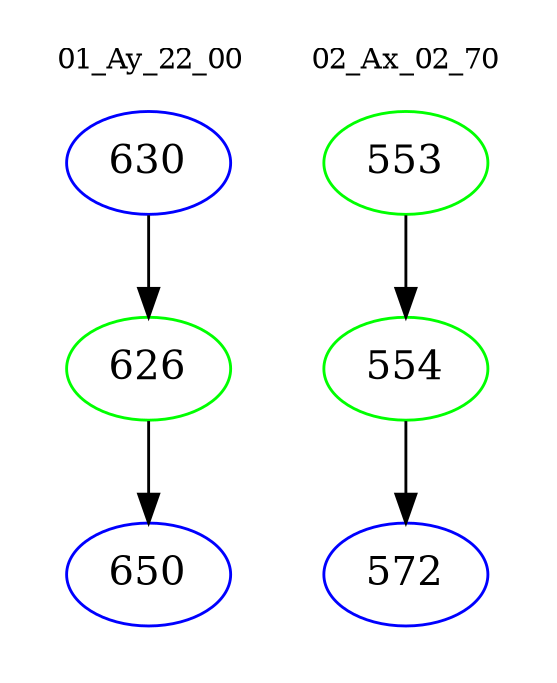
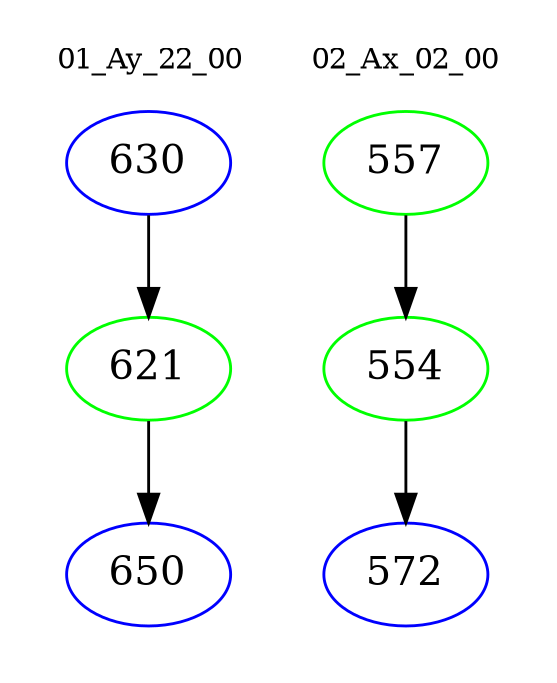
(406, 61) -> (406, 61)
(406, 163) -> (406, 163)
(149, 369) -> (149, 369)
